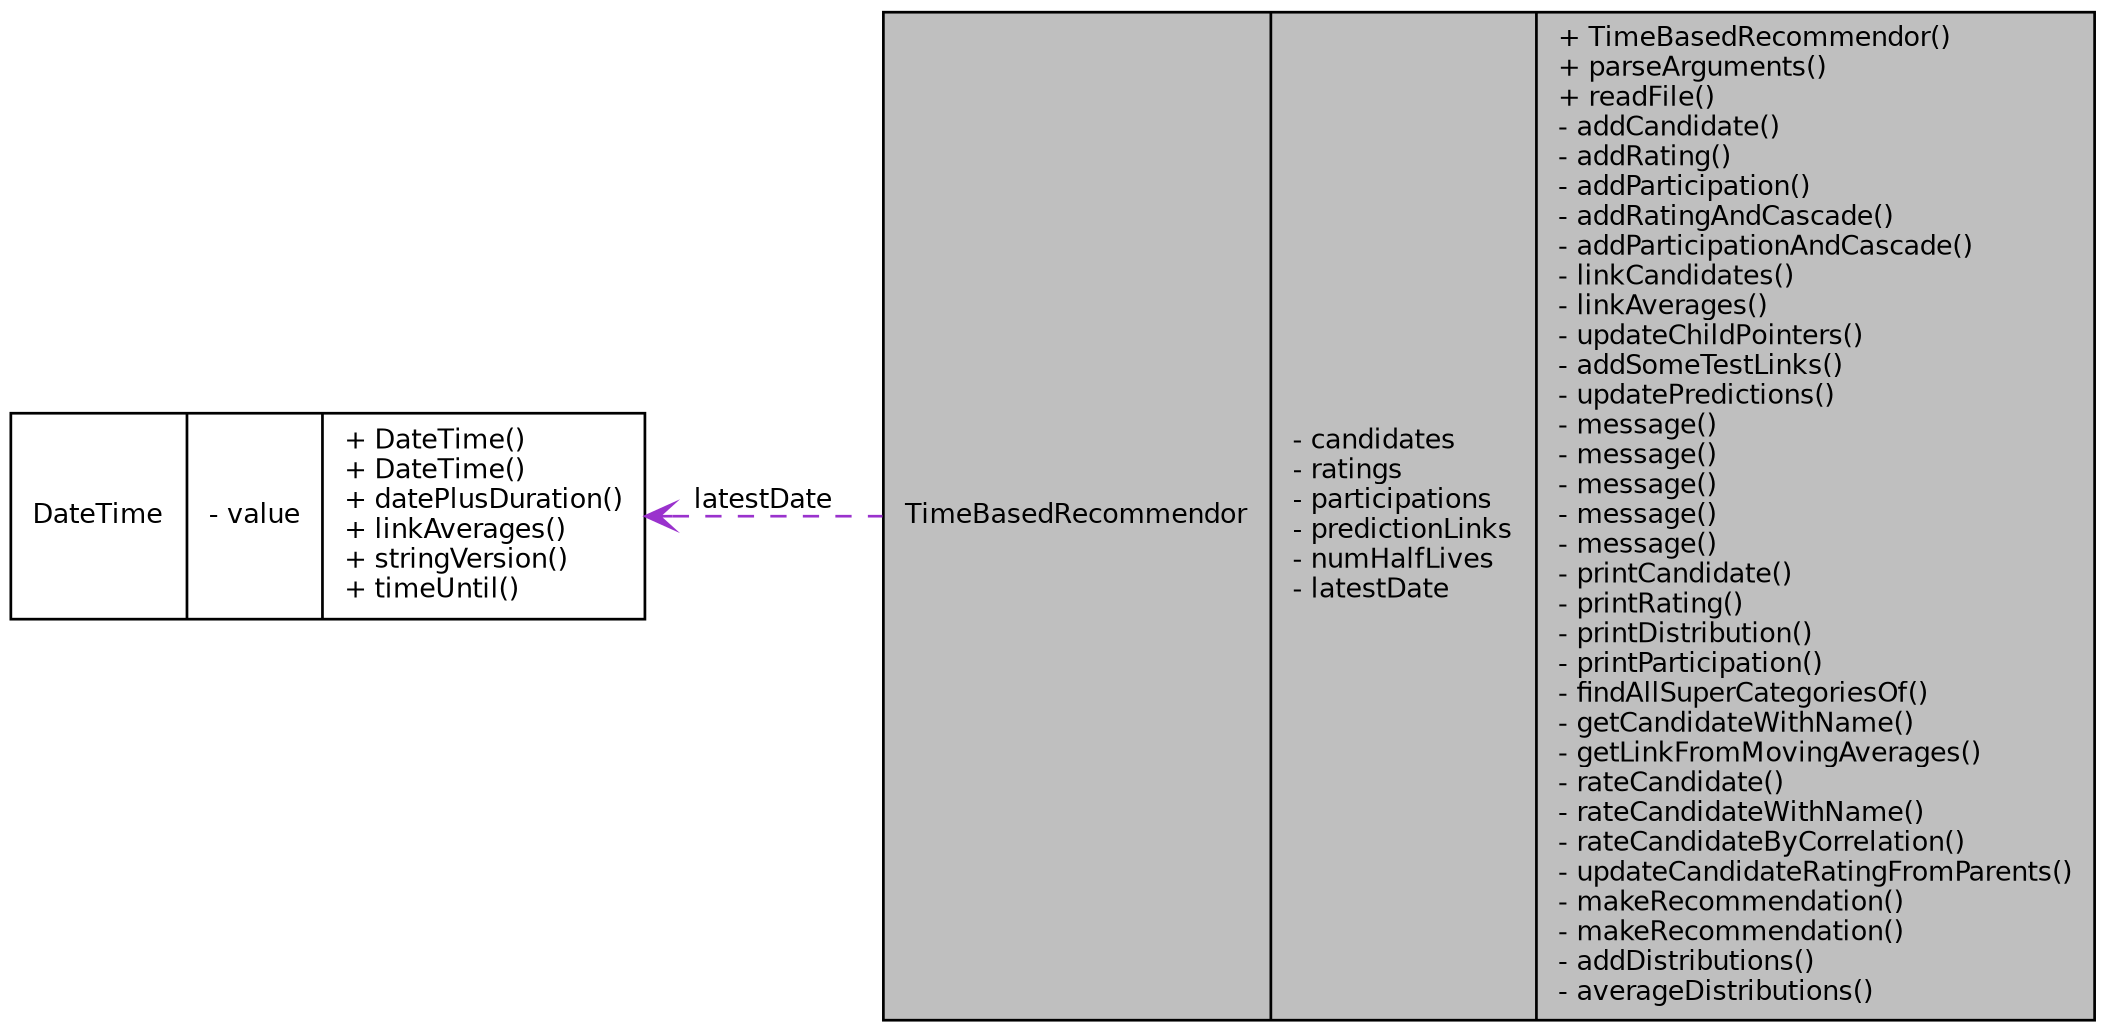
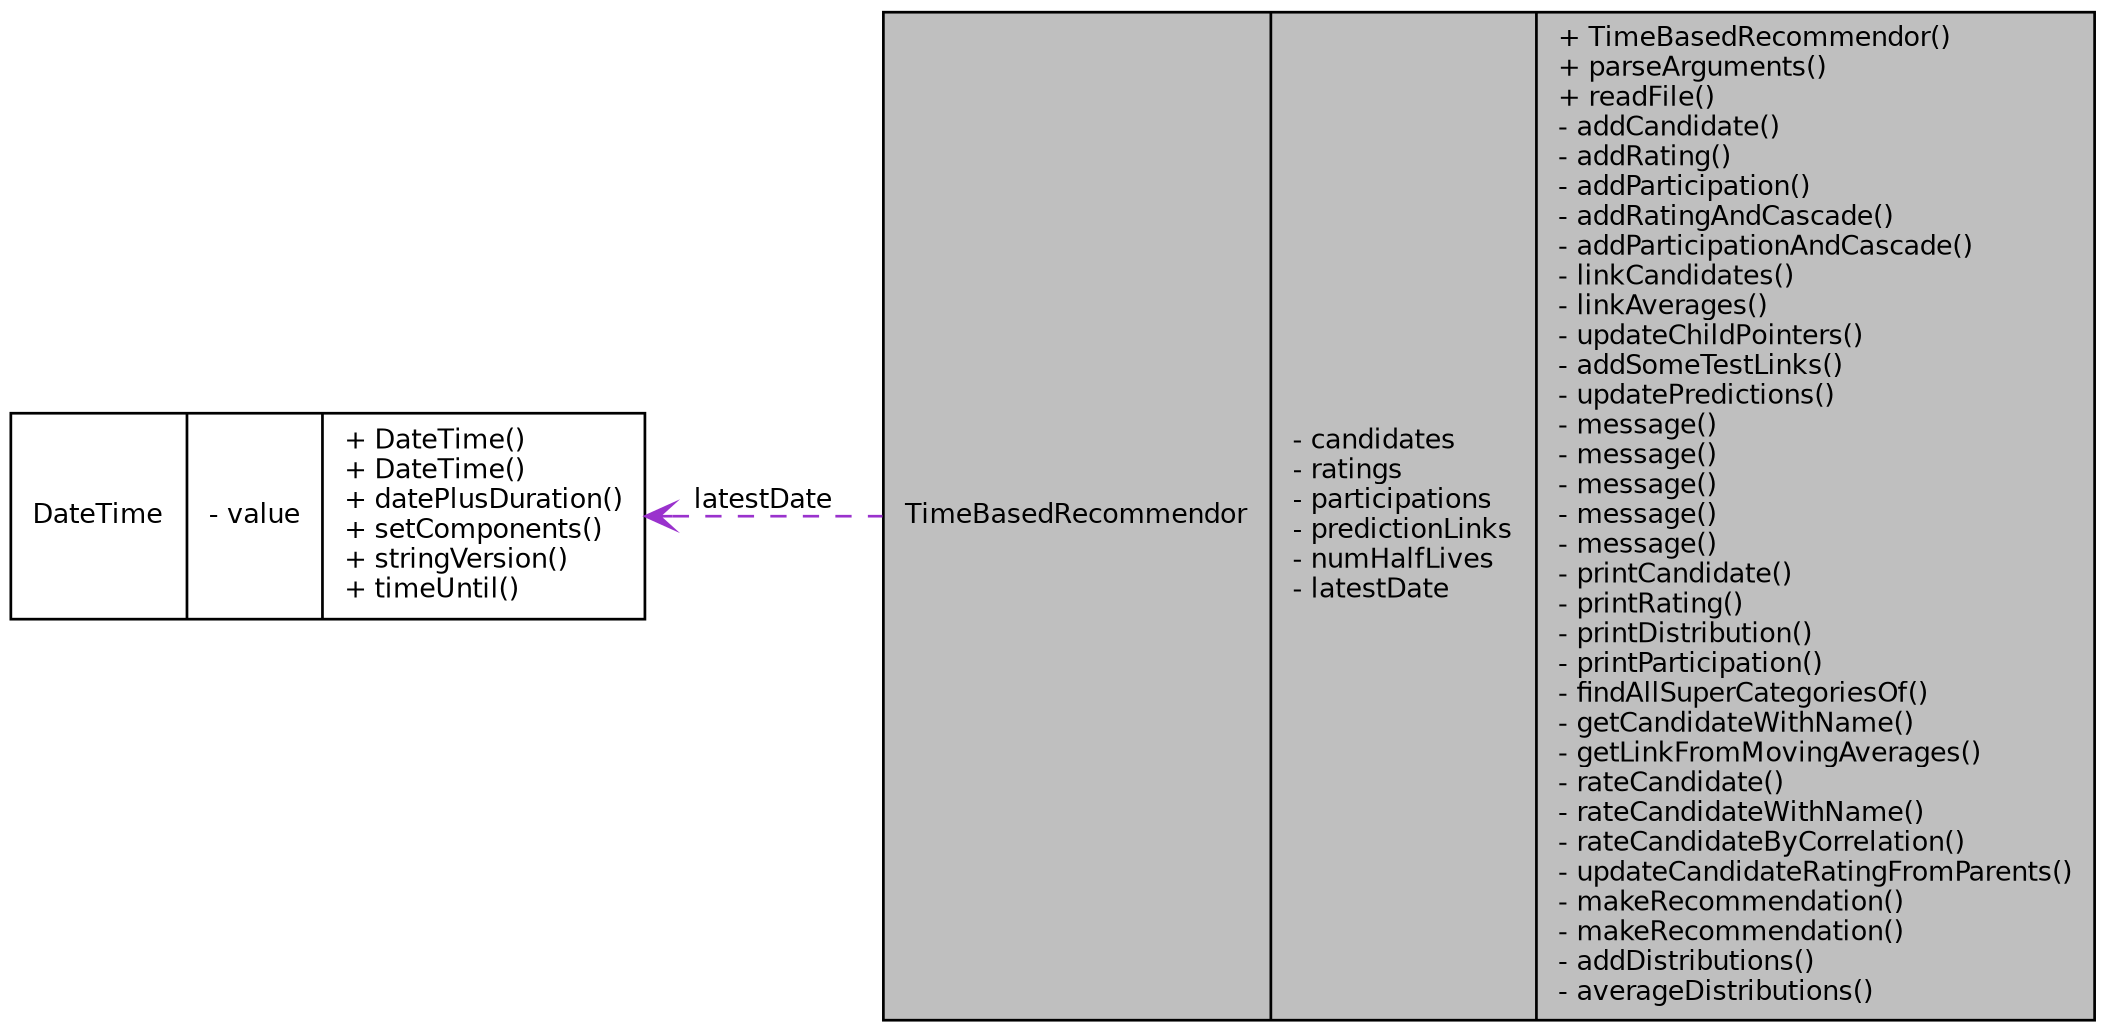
(455, 530) -> (474, 530)
